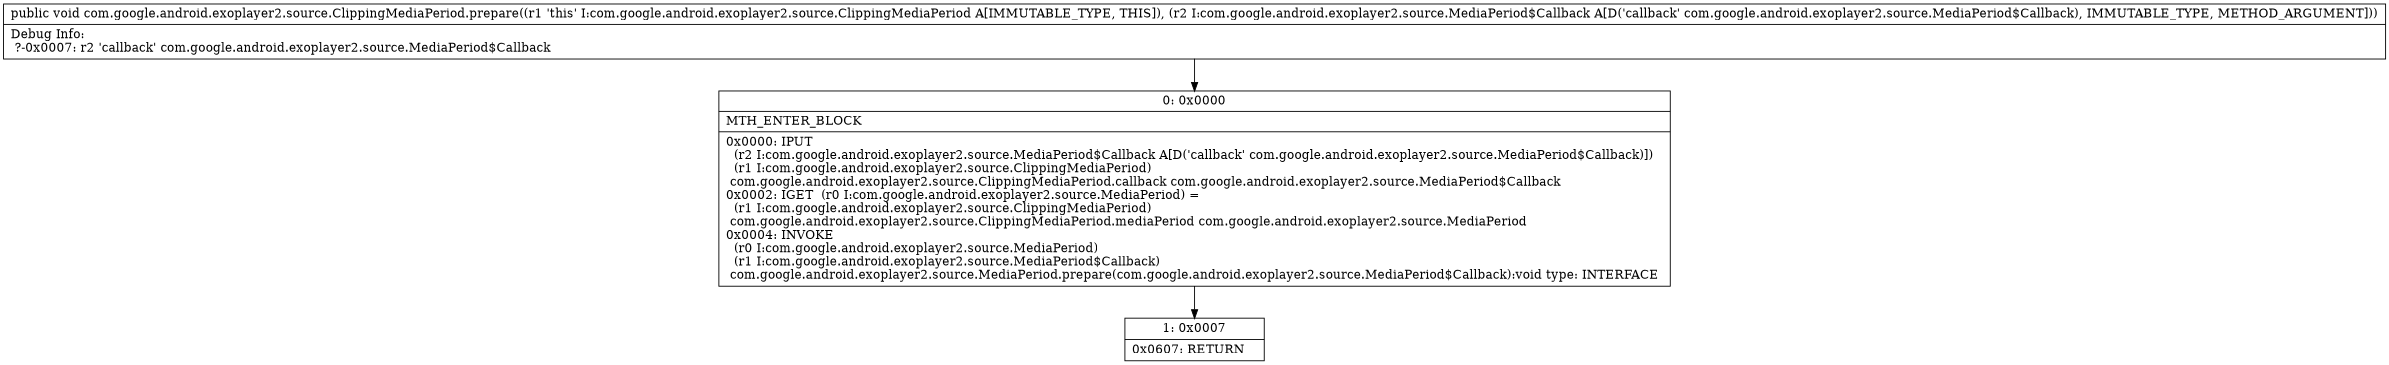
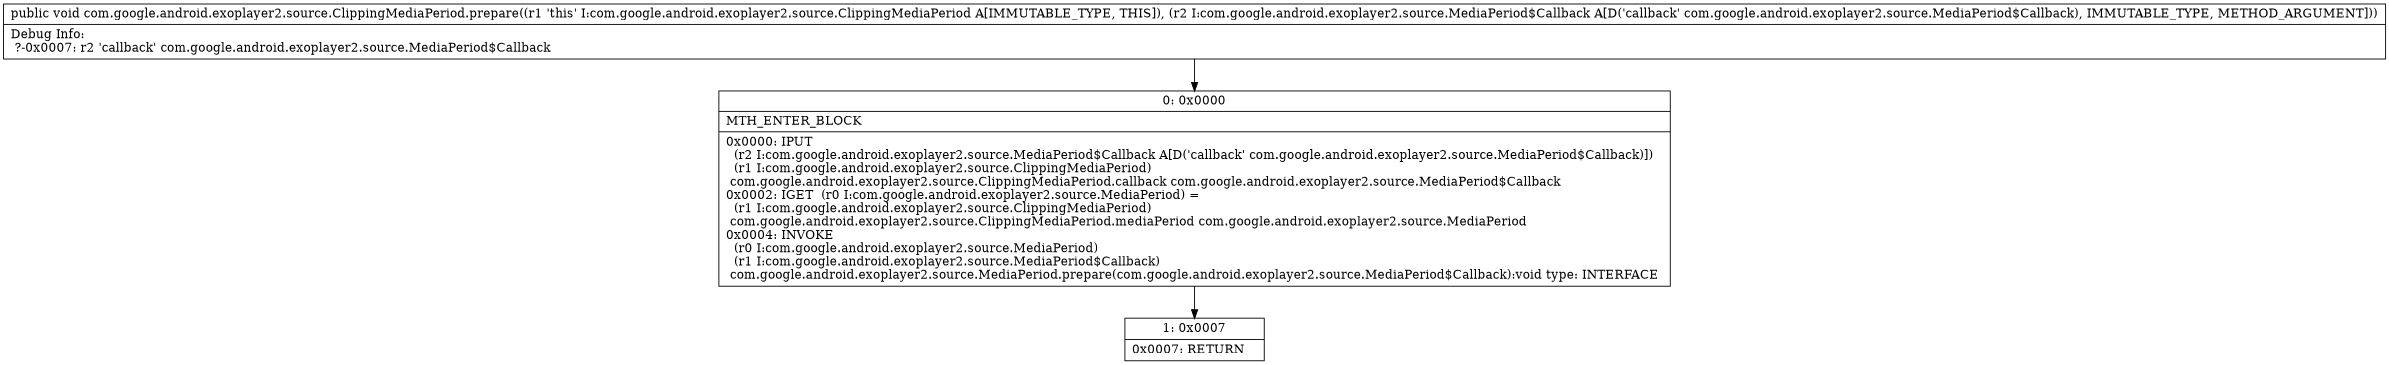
(1195, 350) -> (1195, 350)
